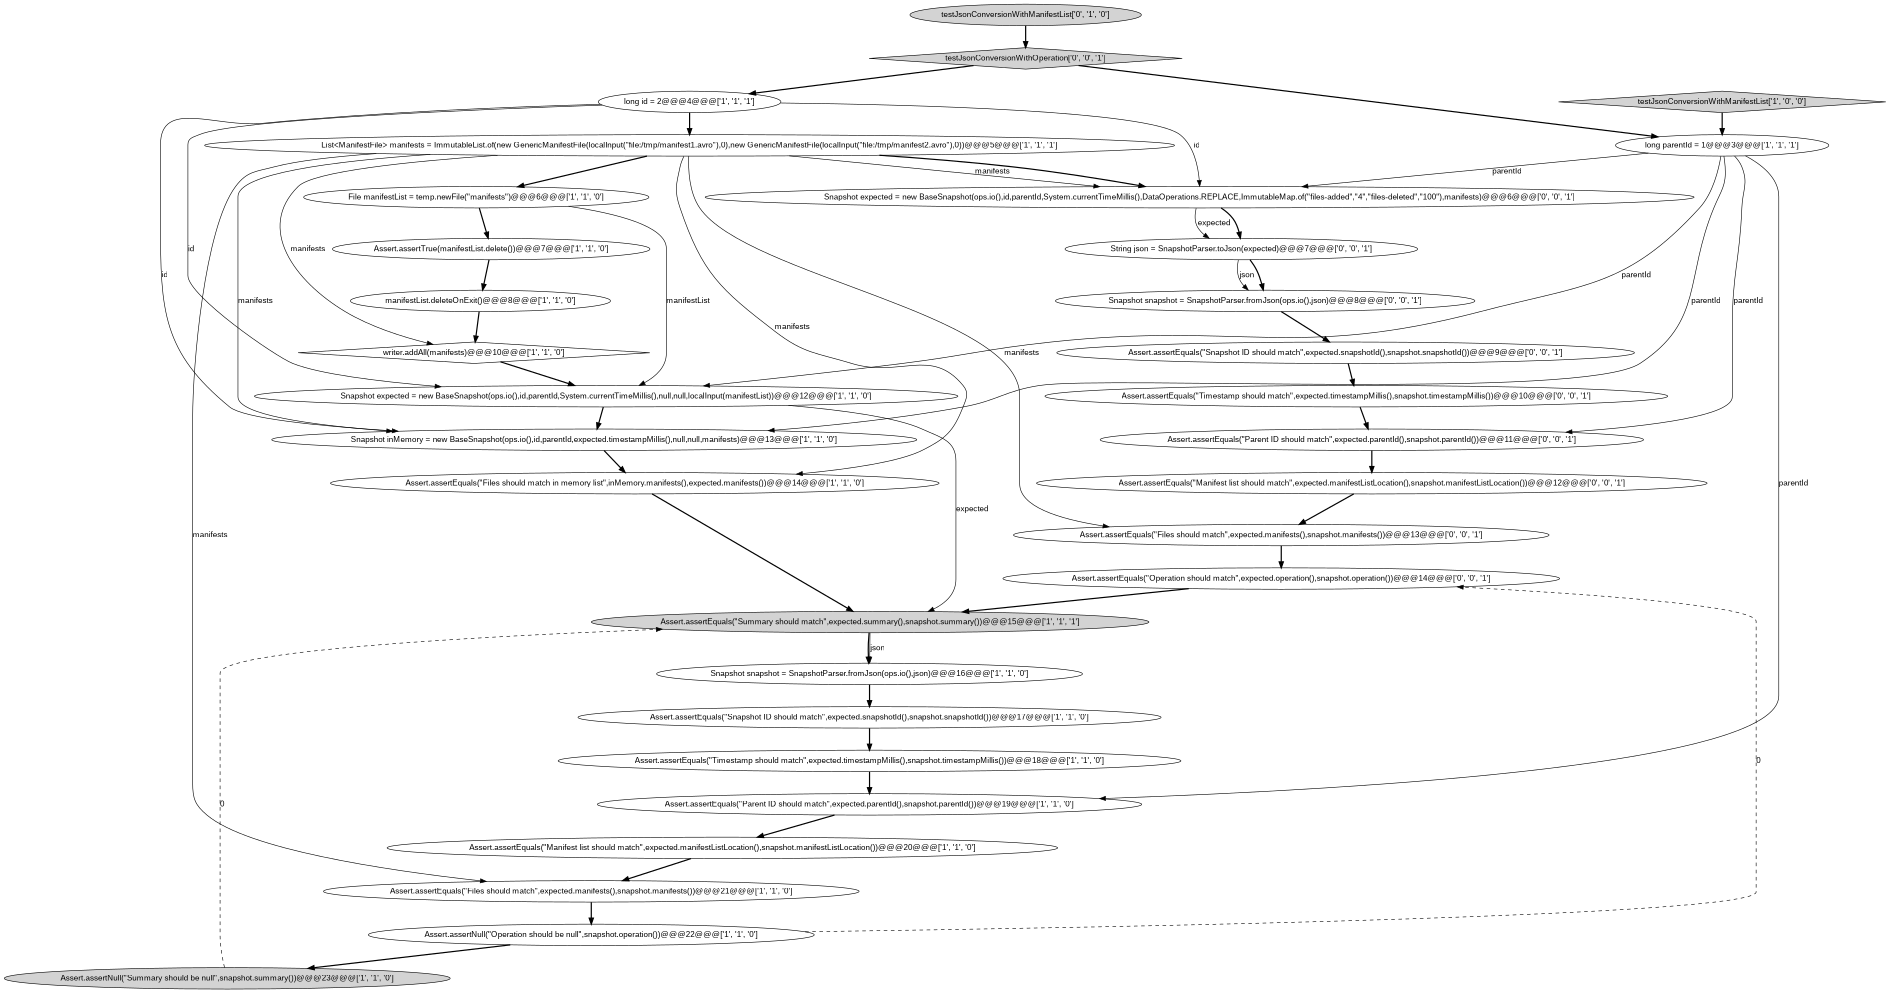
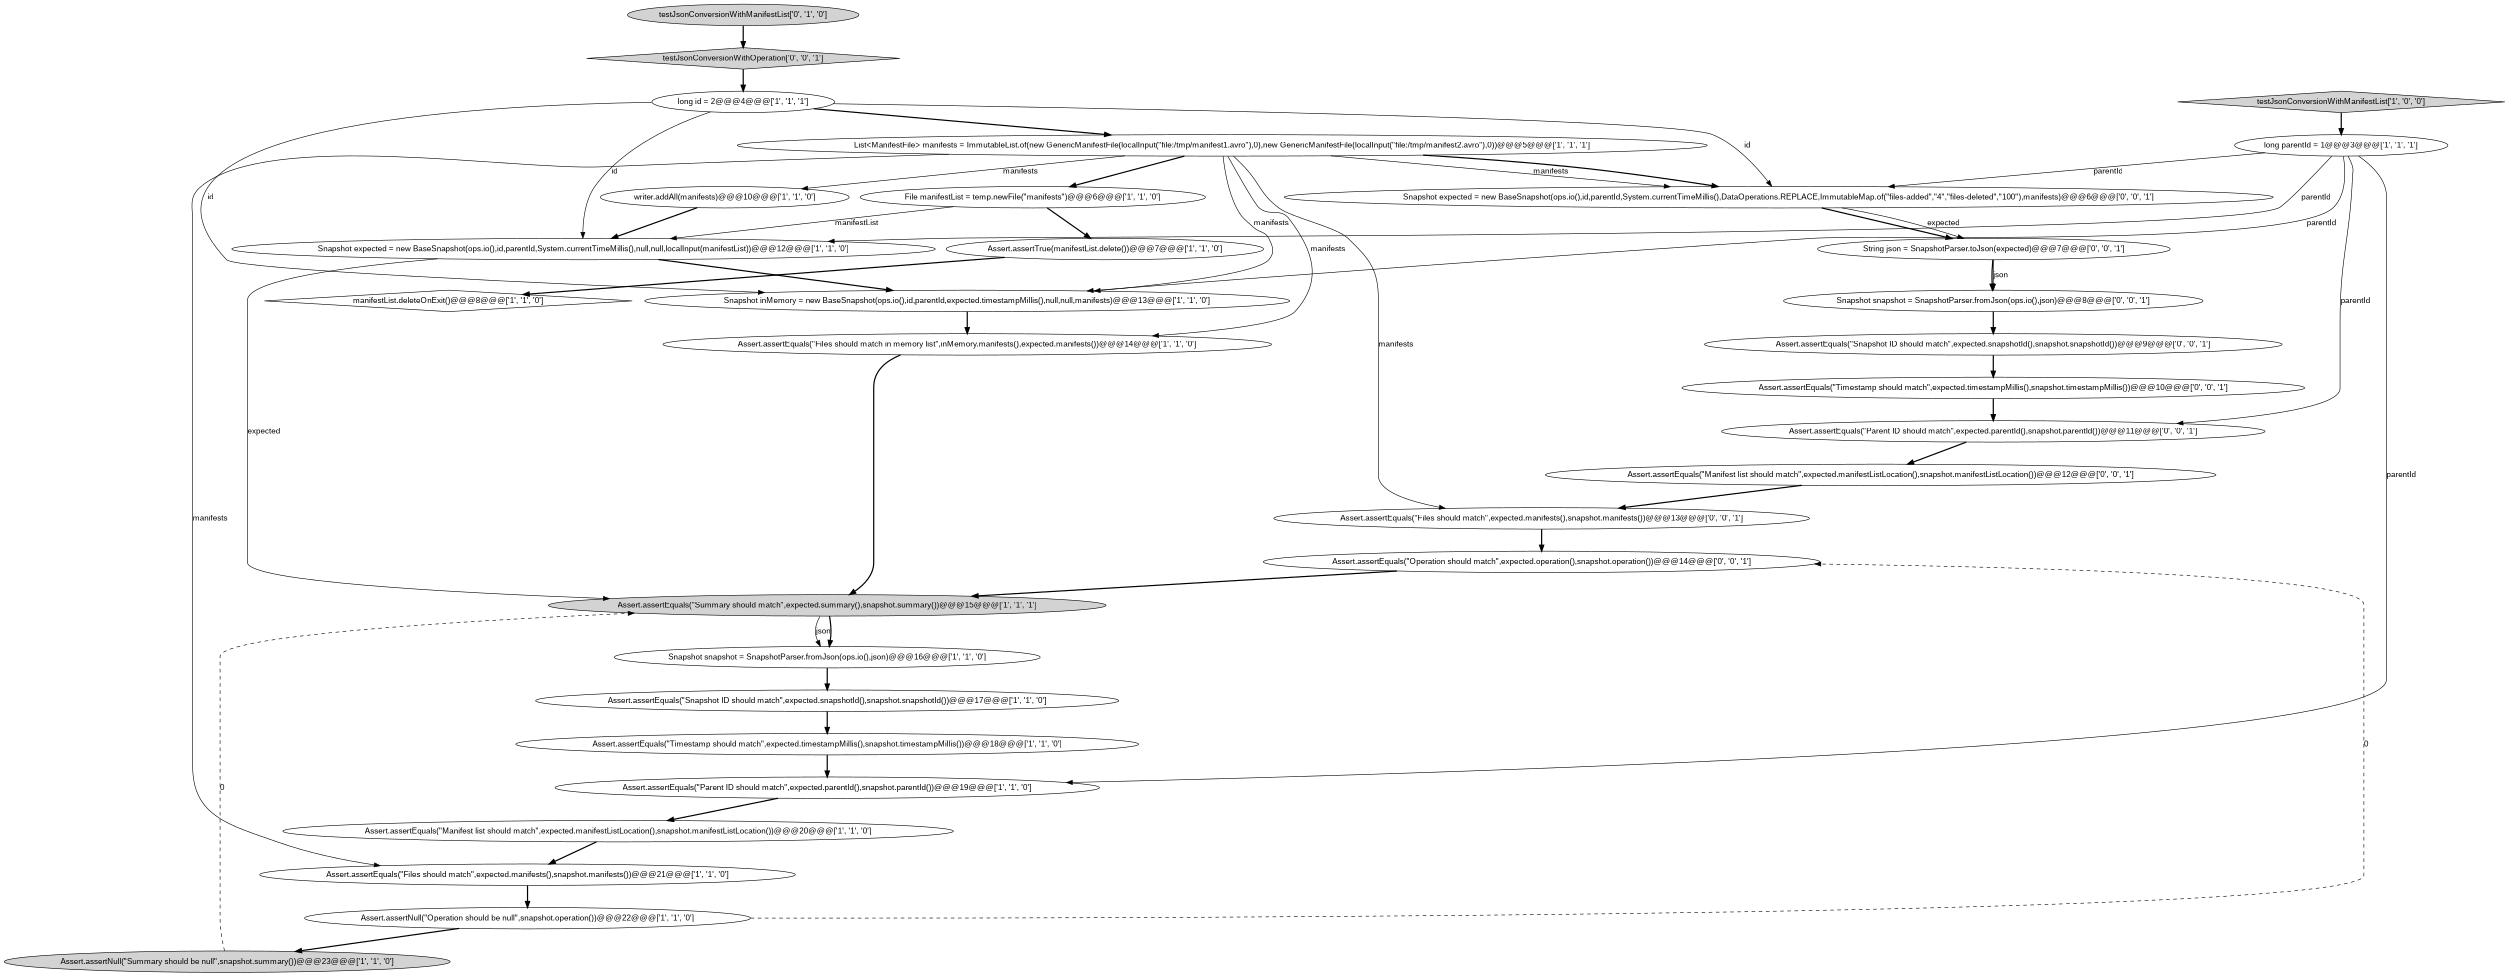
(1365, 101) -> none
(480, 301) -> (448, 301)
(478, 324) -> none
(474, 353) -> (725, 197)
